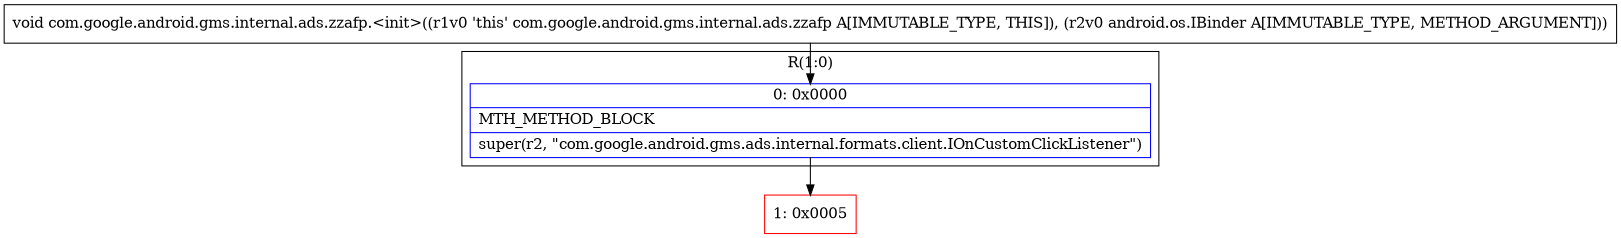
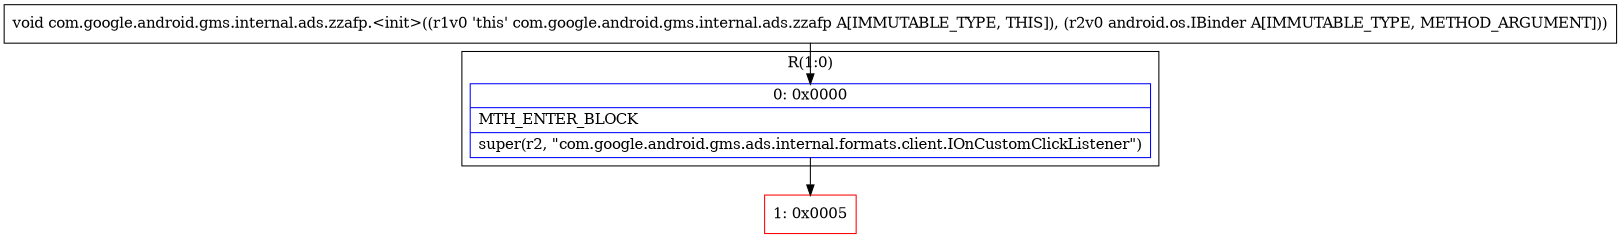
(566, 120) -> (559, 120)
